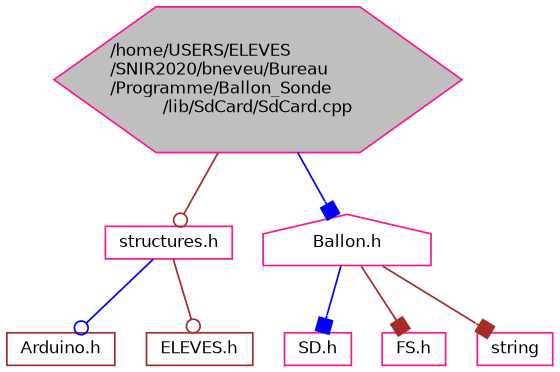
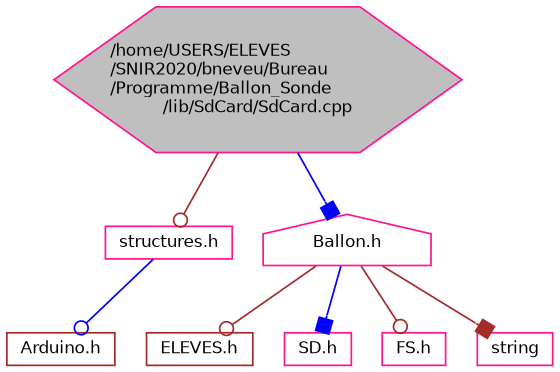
(182, 289) -> (274, 295)
(379, 293) -> (379, 293)
